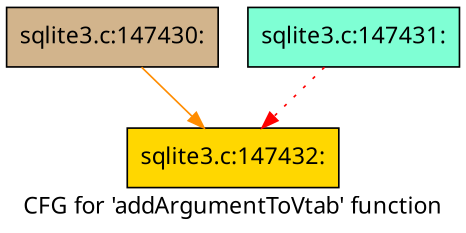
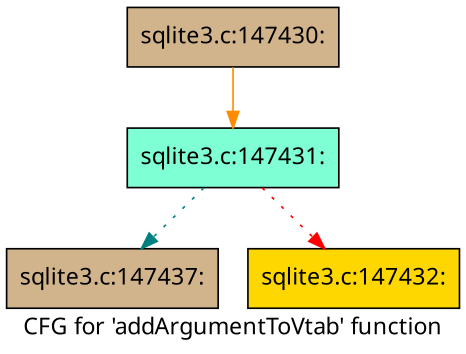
(167, 92) -> (233, 89)
none -> (112, 278)
